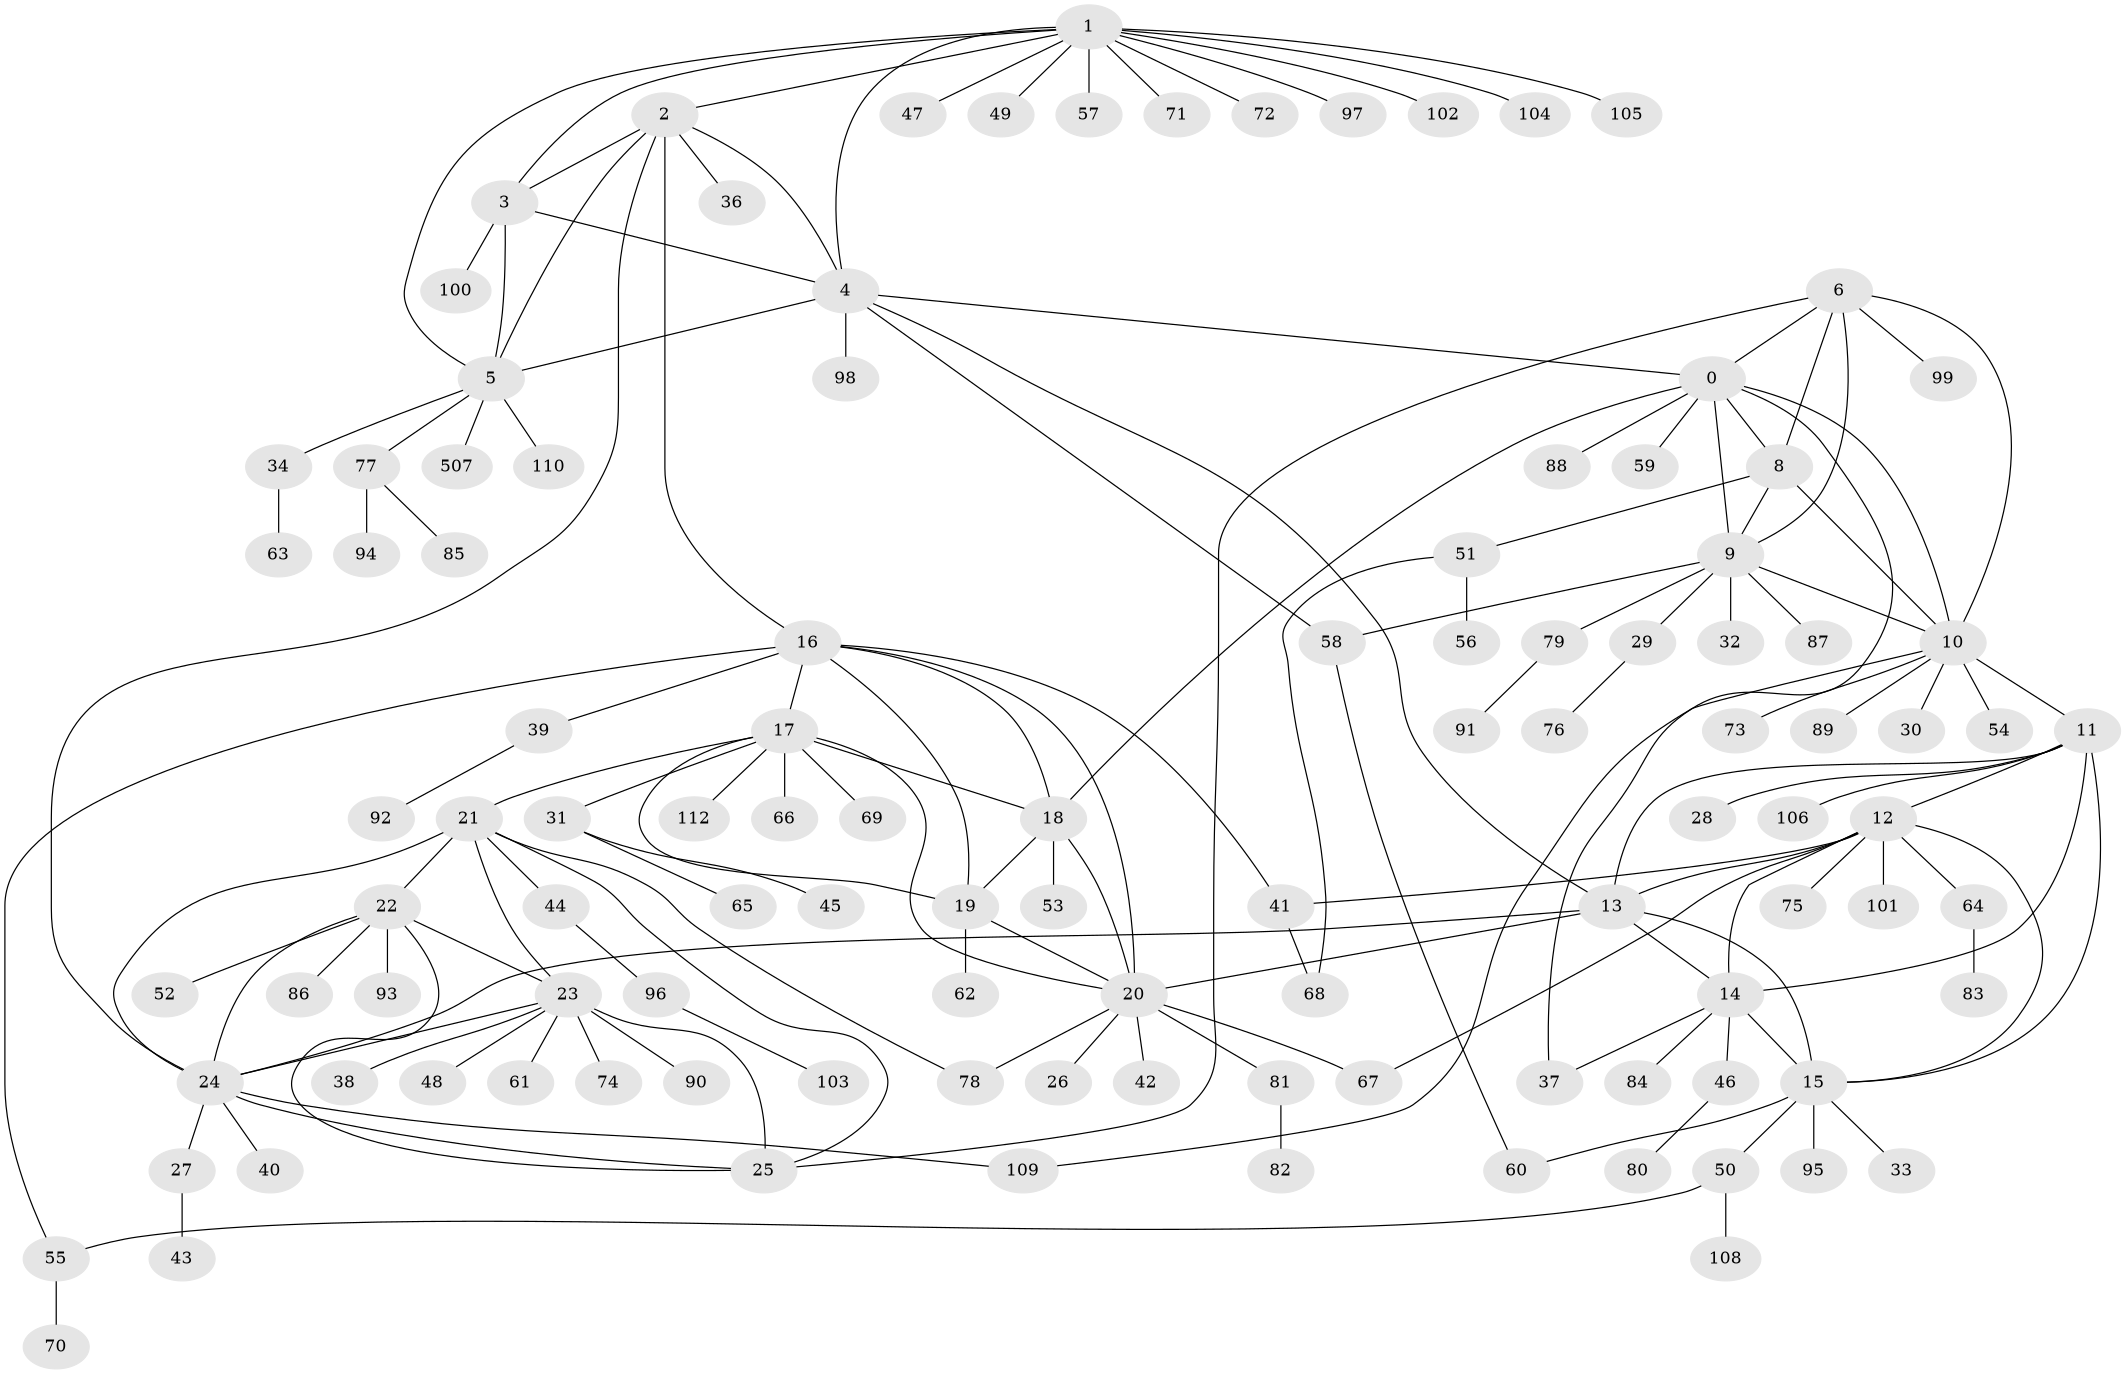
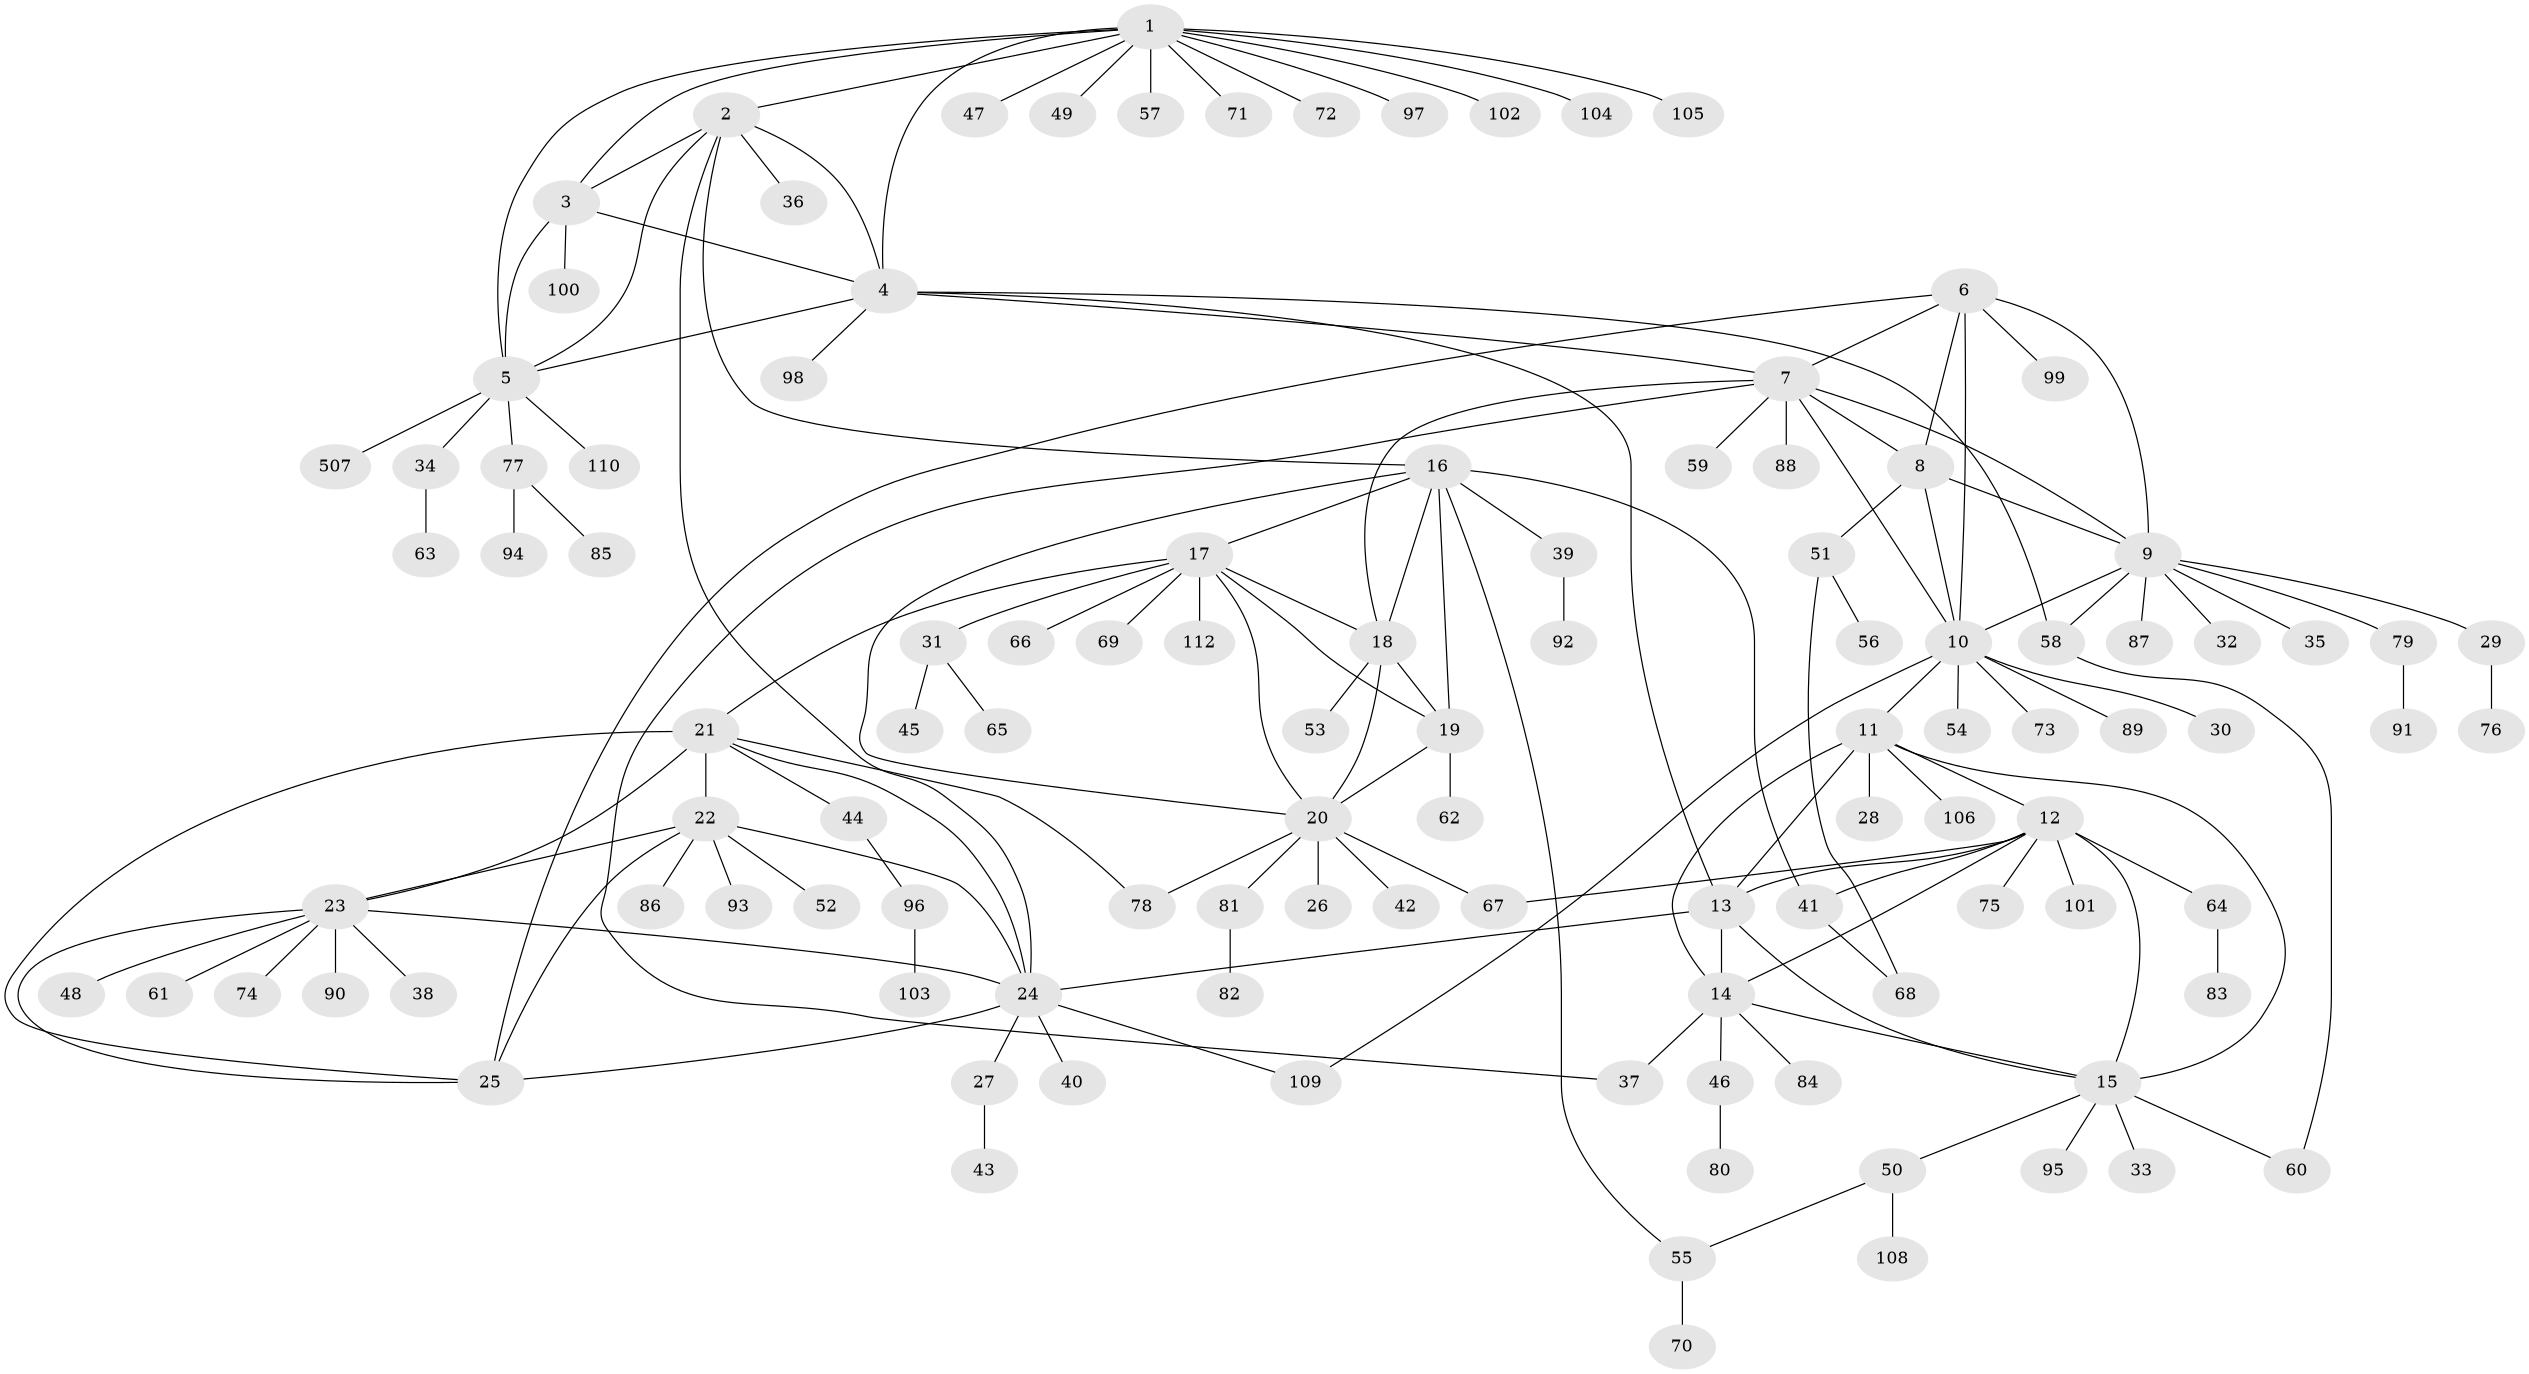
(1712, 379) -> (1786, 379)
none -> (2316, 643)
(1373, 951) -> none
